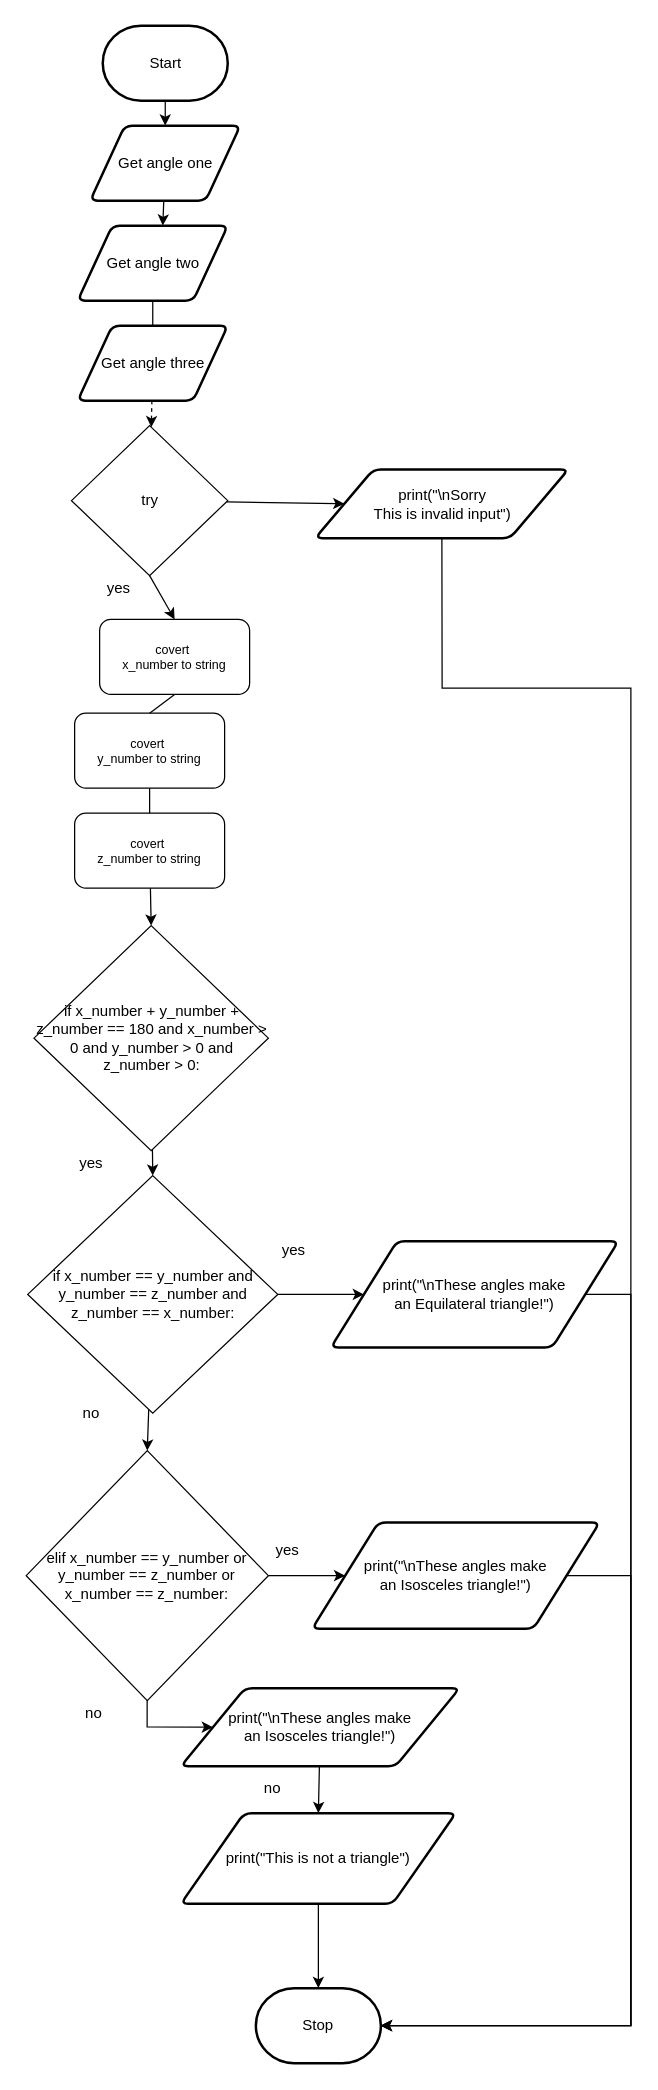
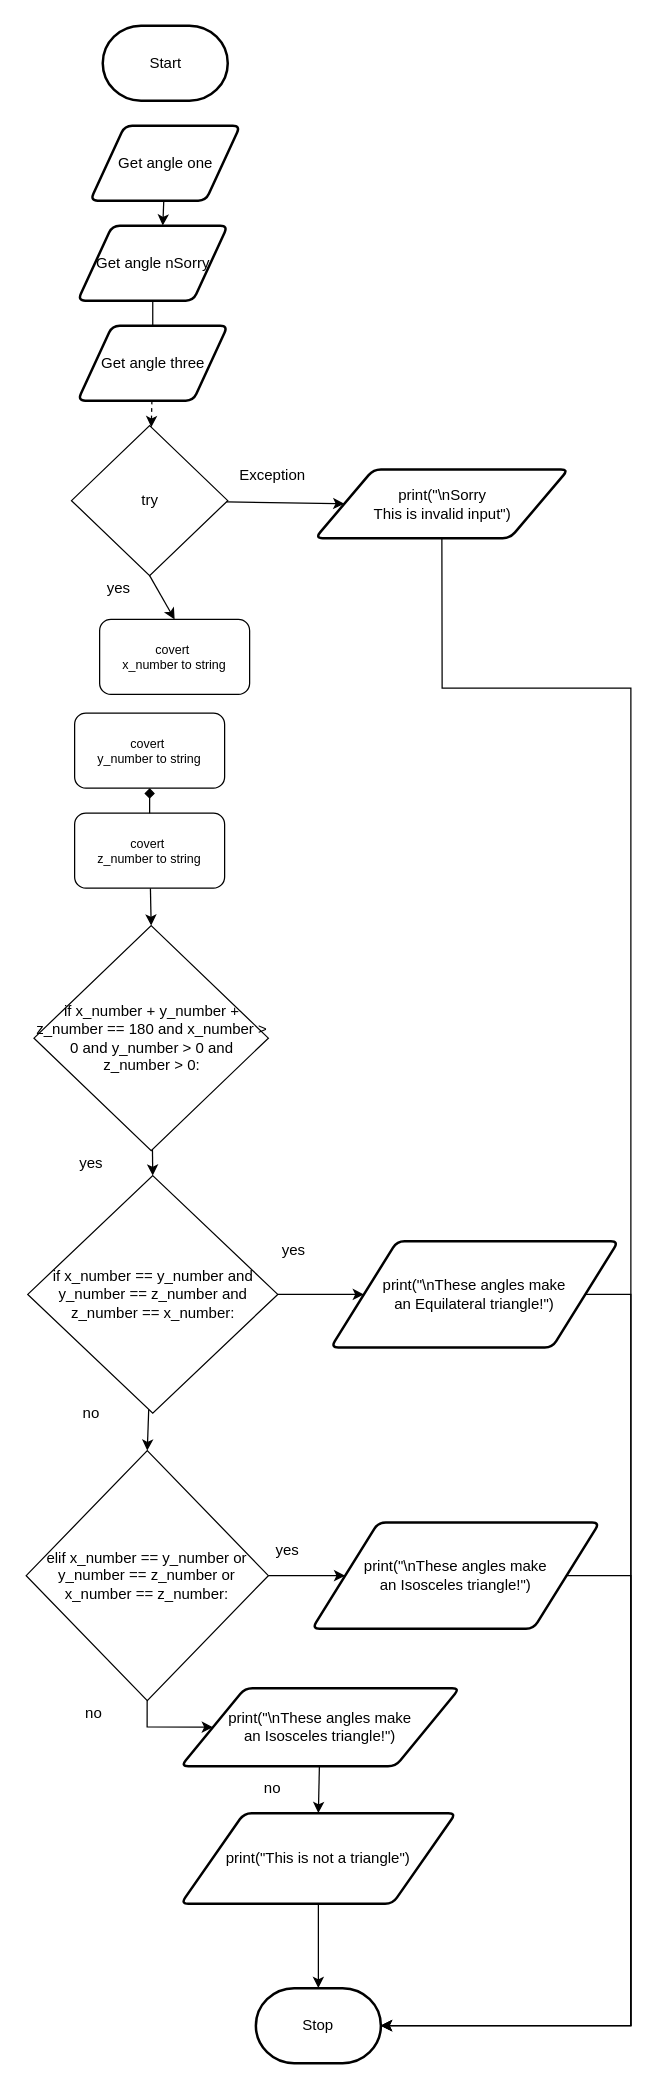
(165, 109) -> none
(153, 263) -> (153, 263)
none -> (271, 476)
(161, 704) -> none
(149, 794) -> (149, 799)
